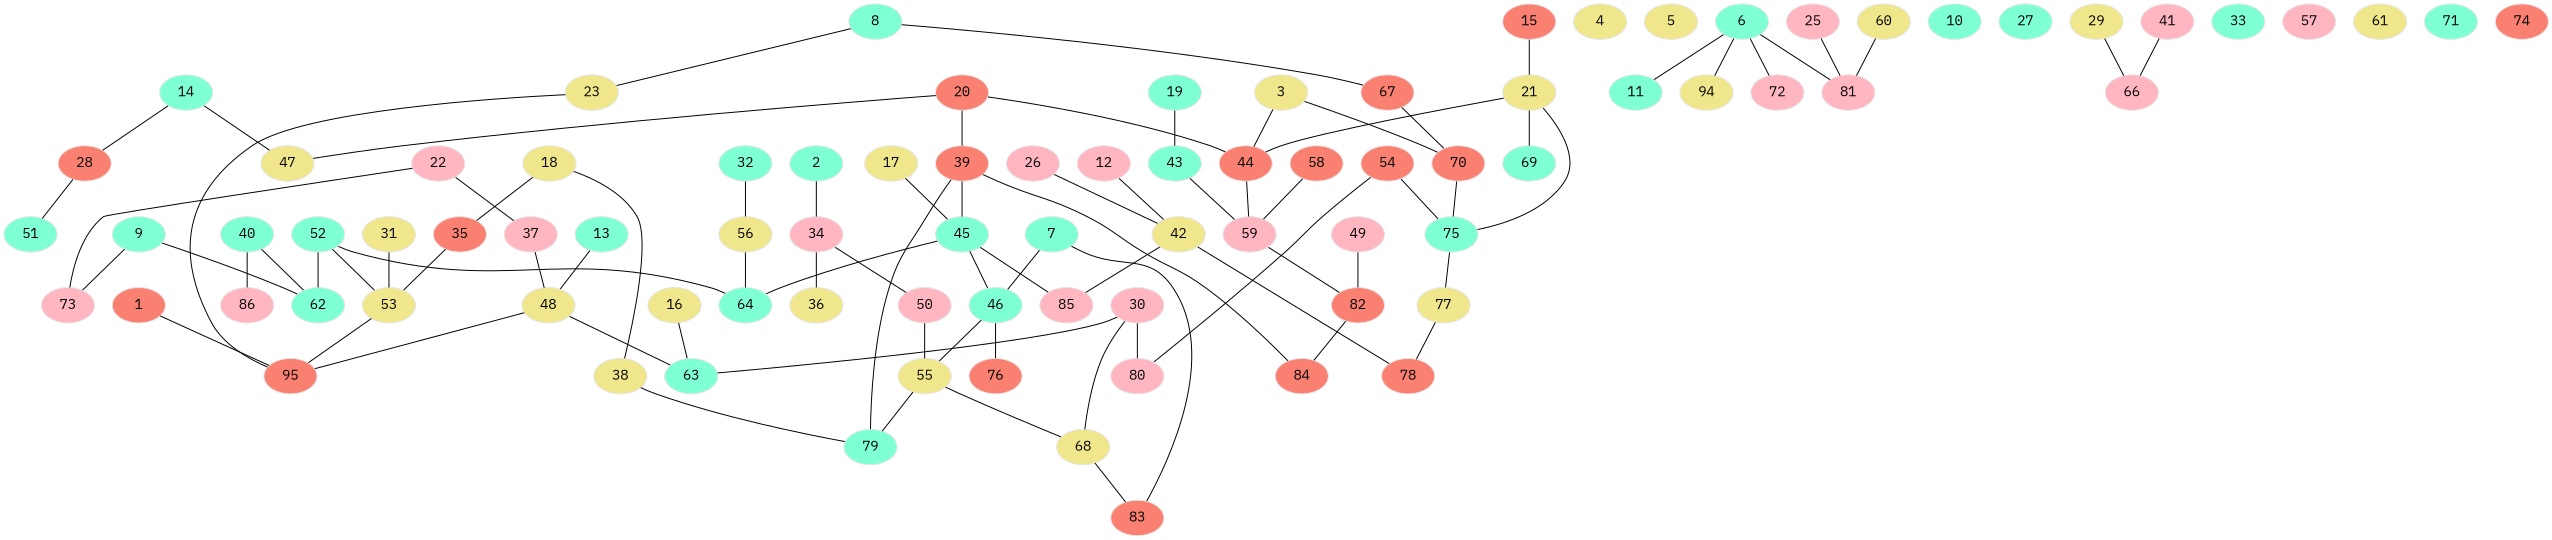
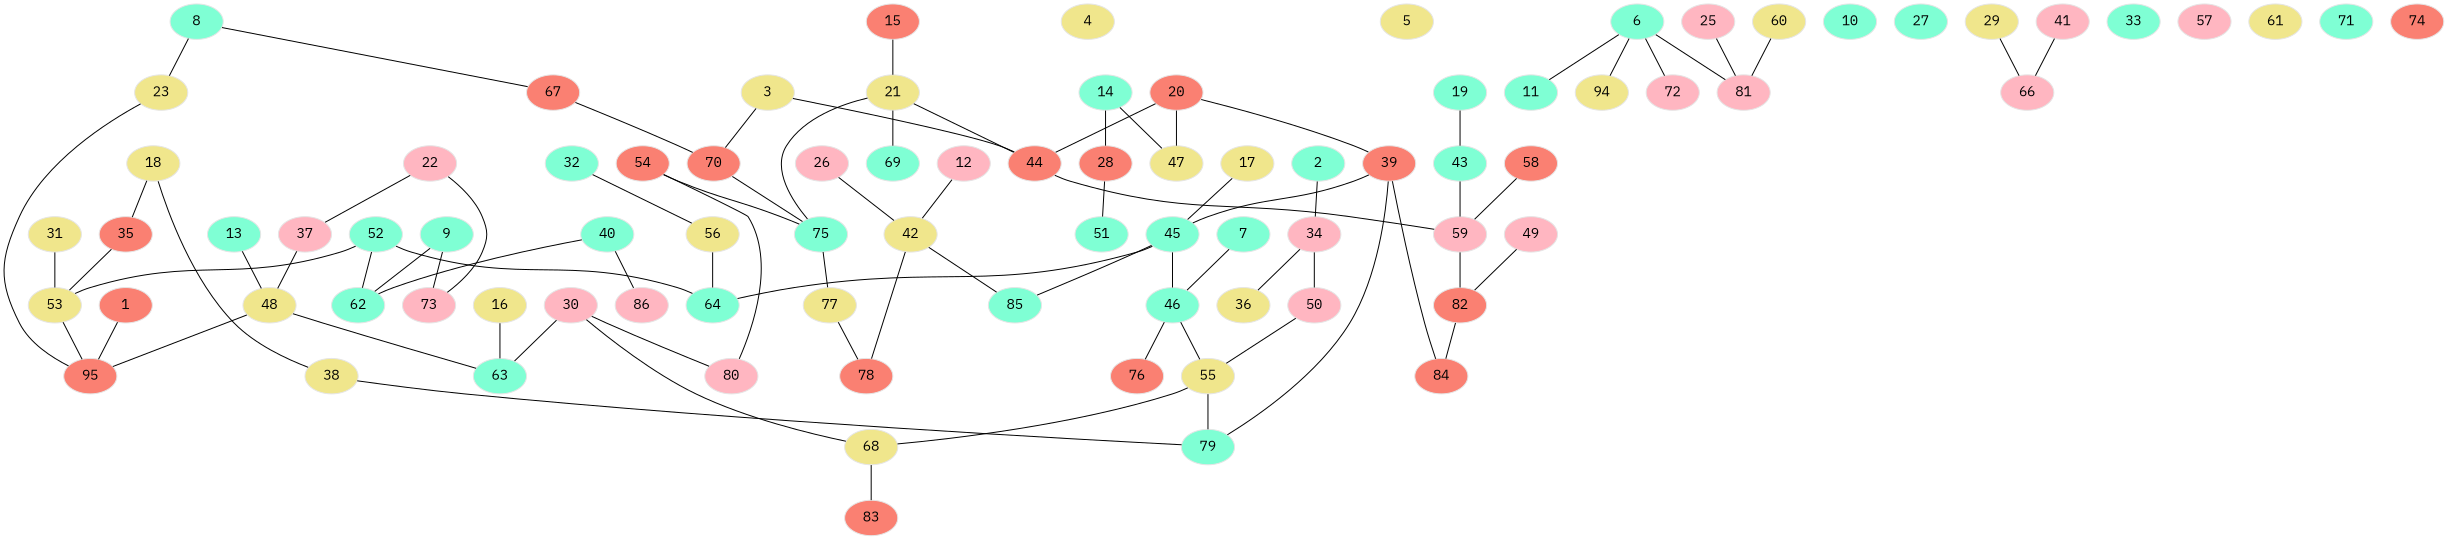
(1066, 305) -> (1015, 305)
(1191, 340) -> none
